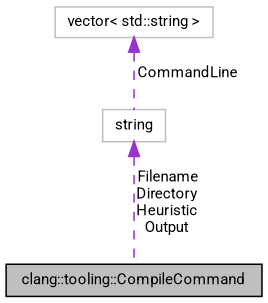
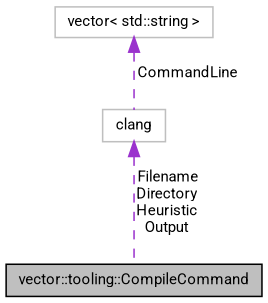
(134, 126) -> (134, 126)
(134, 280) -> (134, 280)
